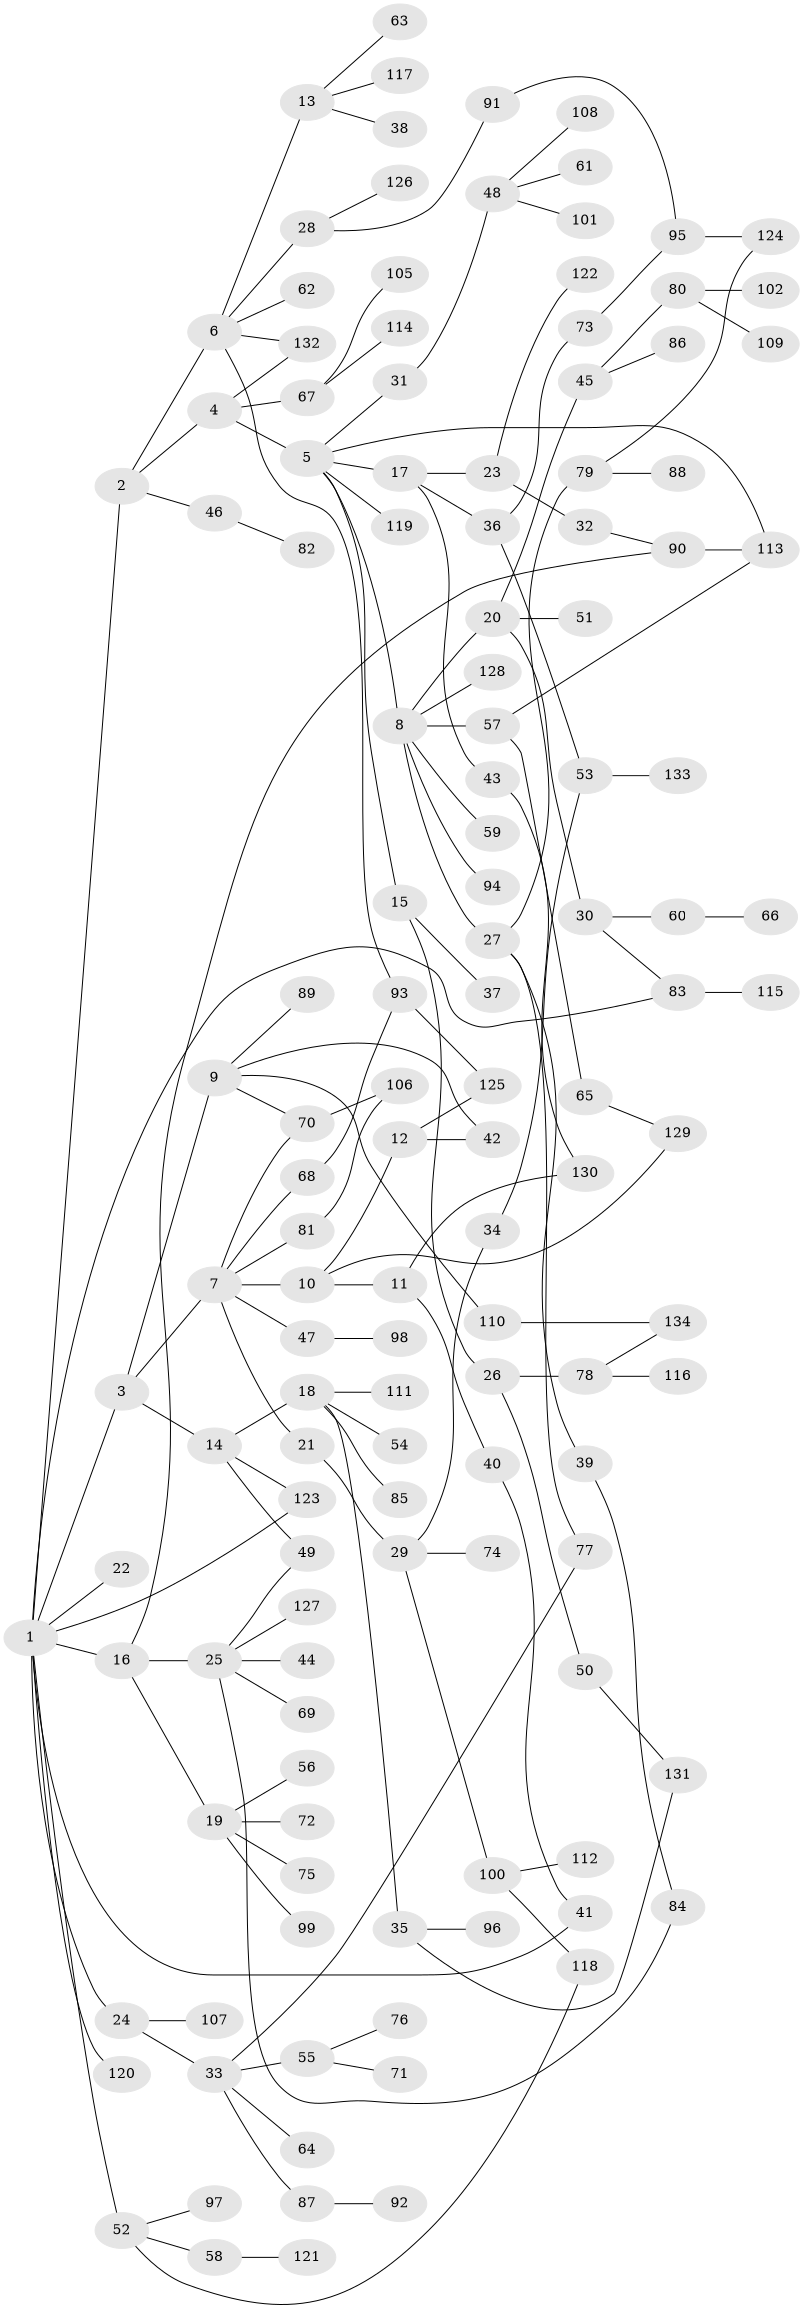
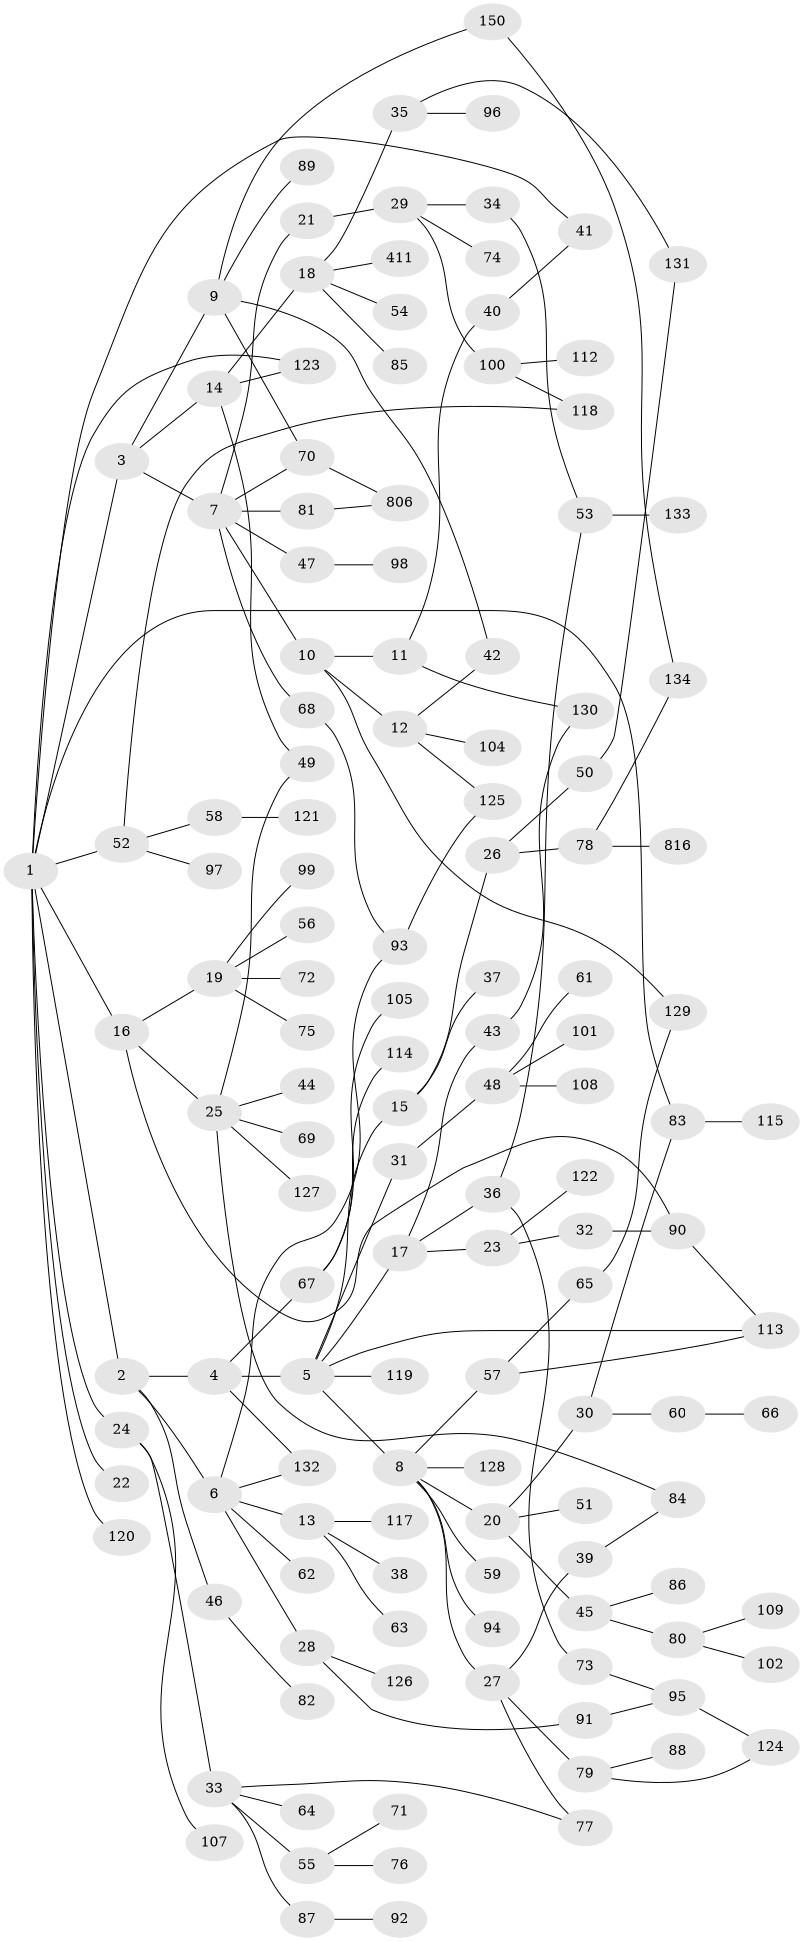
none -> (493, 748)
(400, 1086) -> (400, 503)
(493, 1323) -> (493, 22)
(678, 1376) -> (678, 846)
(400, 1392) -> (400, 259)
